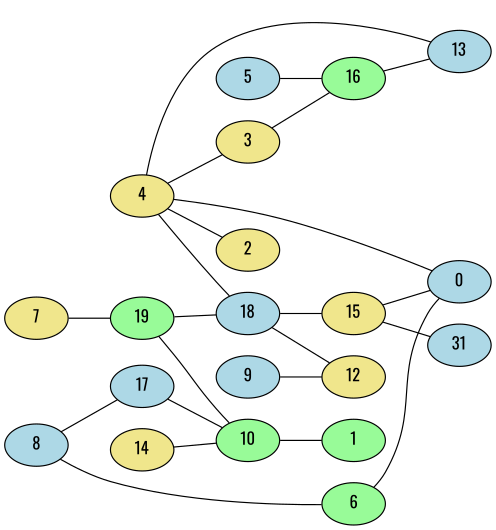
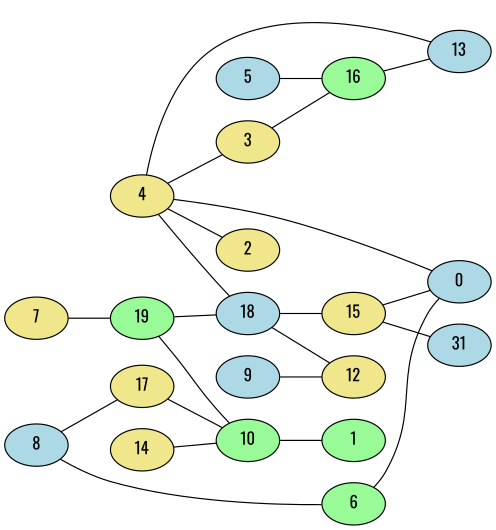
(142, 386) -> (142, 386)
